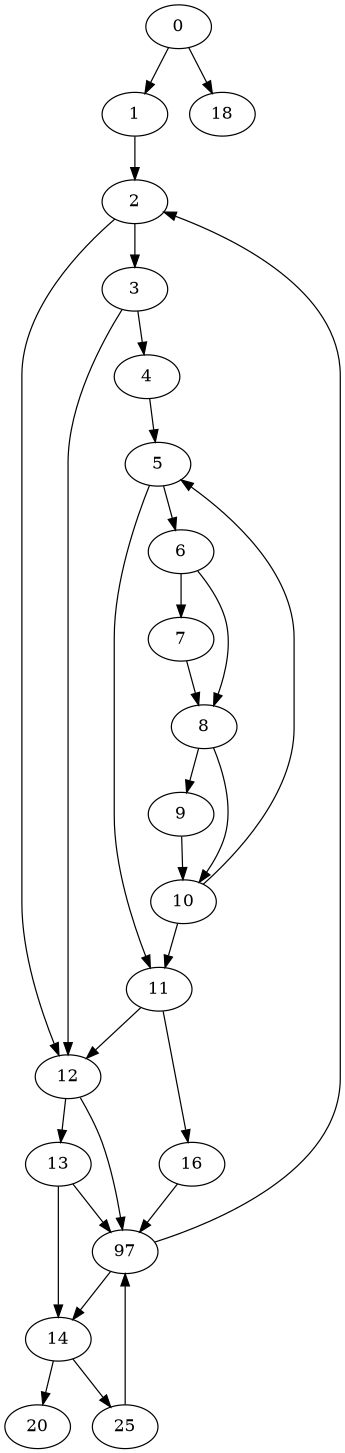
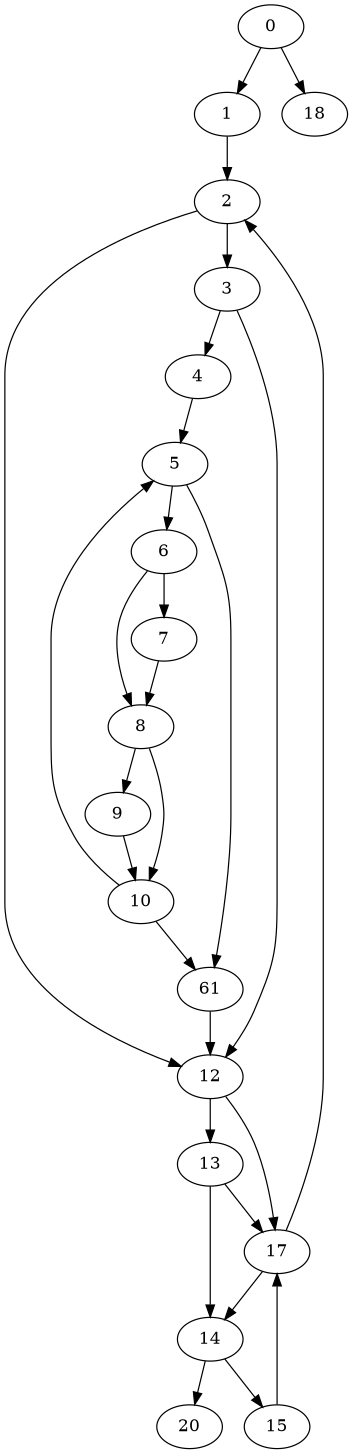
(159, 989) -> (210, 989)
(192, 1164) -> none
(125, 1252) -> (277, 1252)
(125, 1427) -> (277, 1427)
